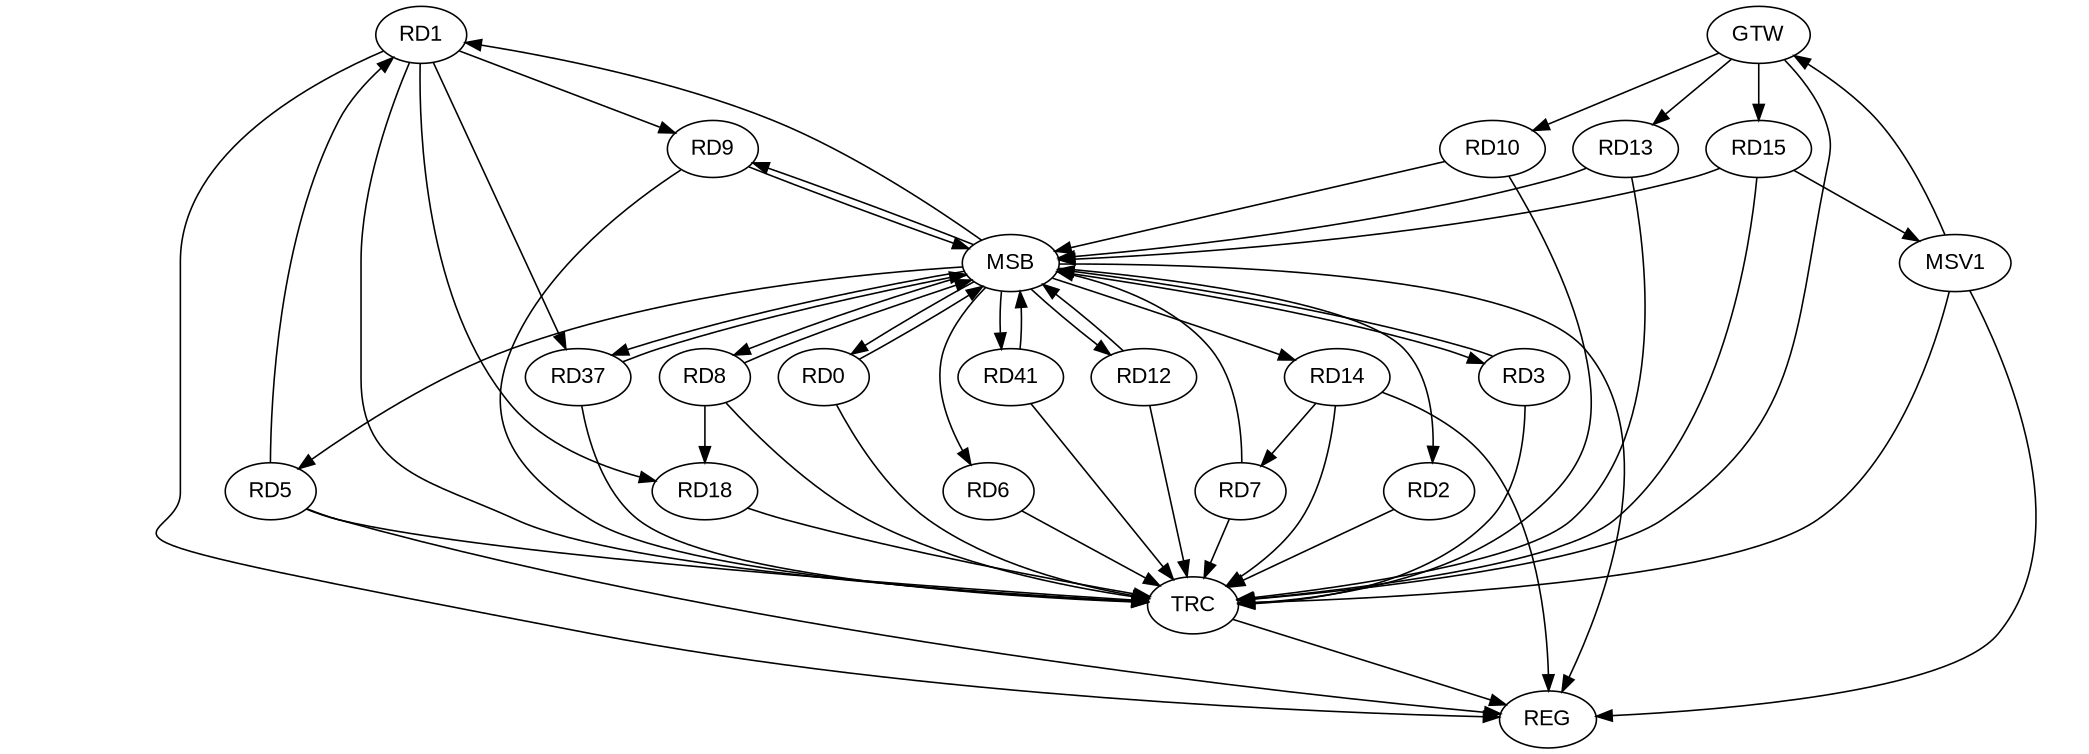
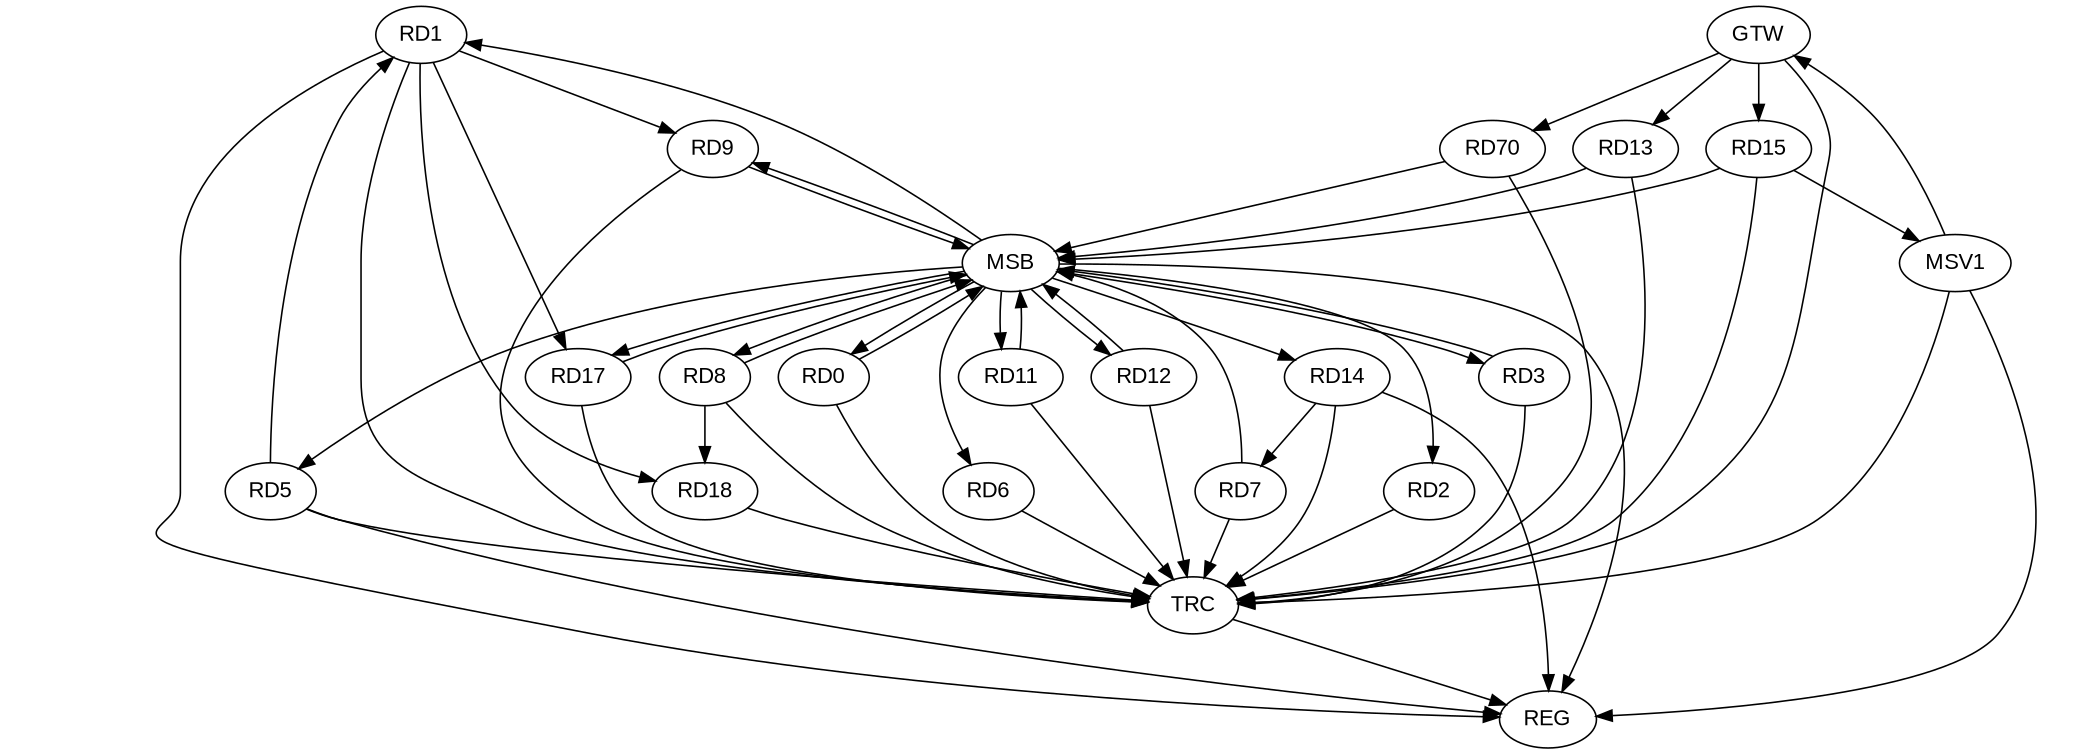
(1493, 149) -> (1493, 149)
(578, 377) -> (578, 377)
(1011, 377) -> (1011, 377)
